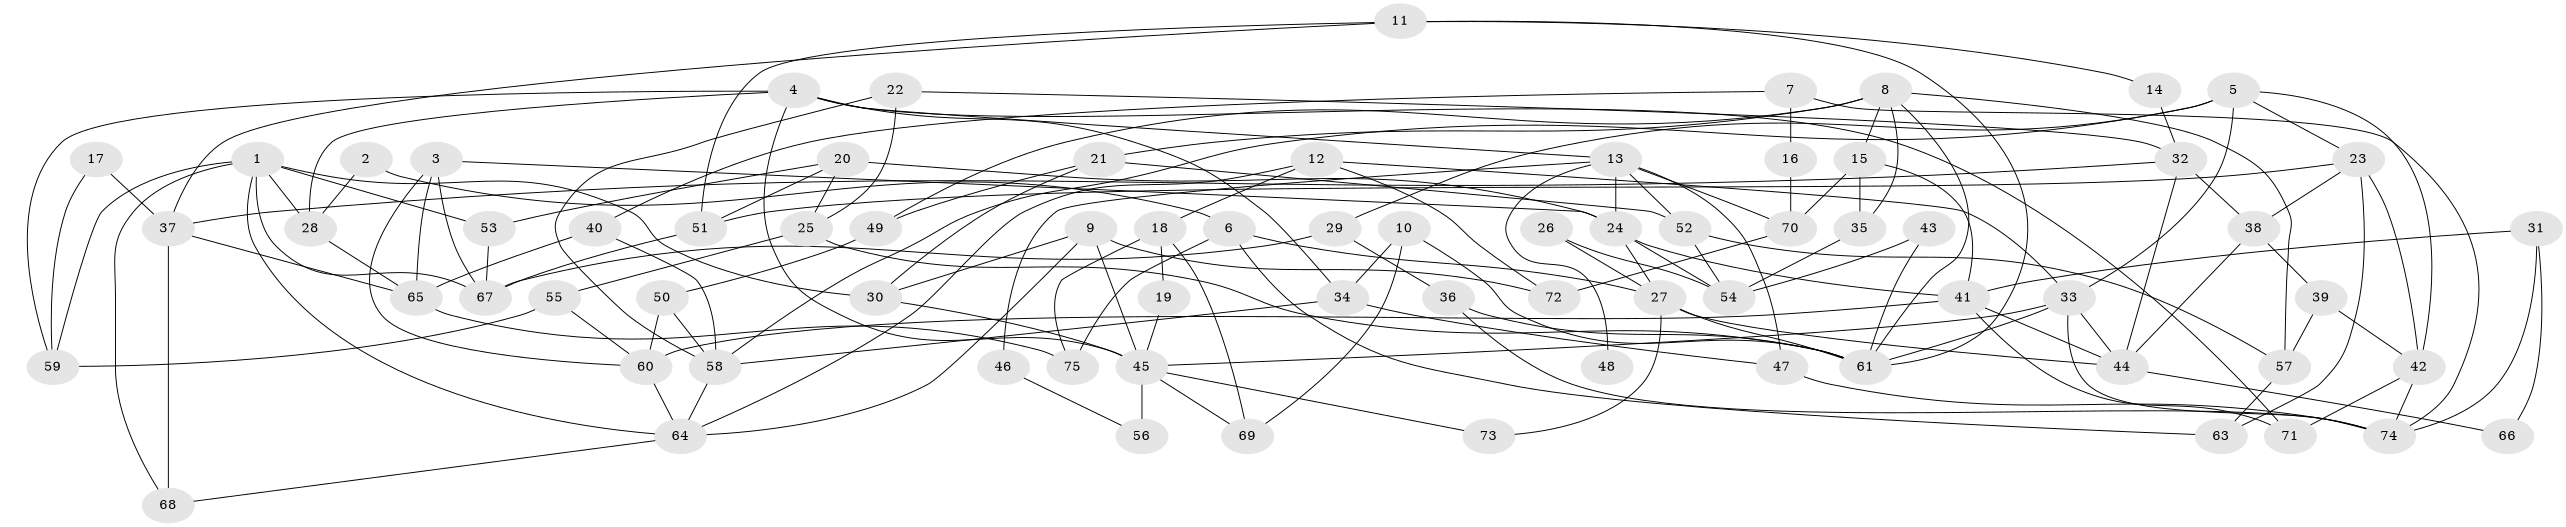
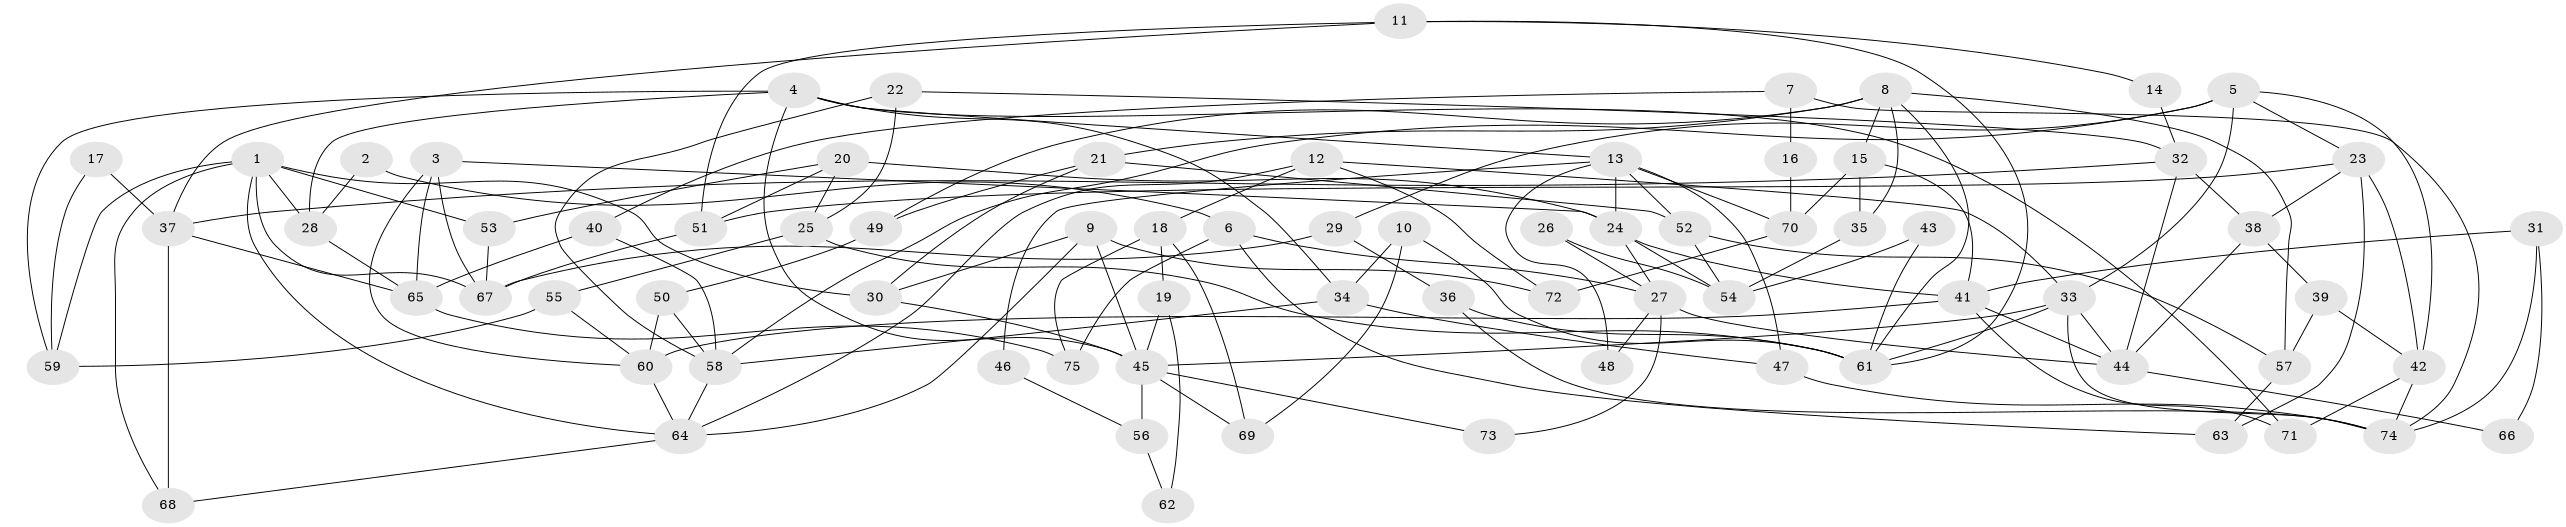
(1761, 335) -> (1640, 325)
none -> (1168, 506)
